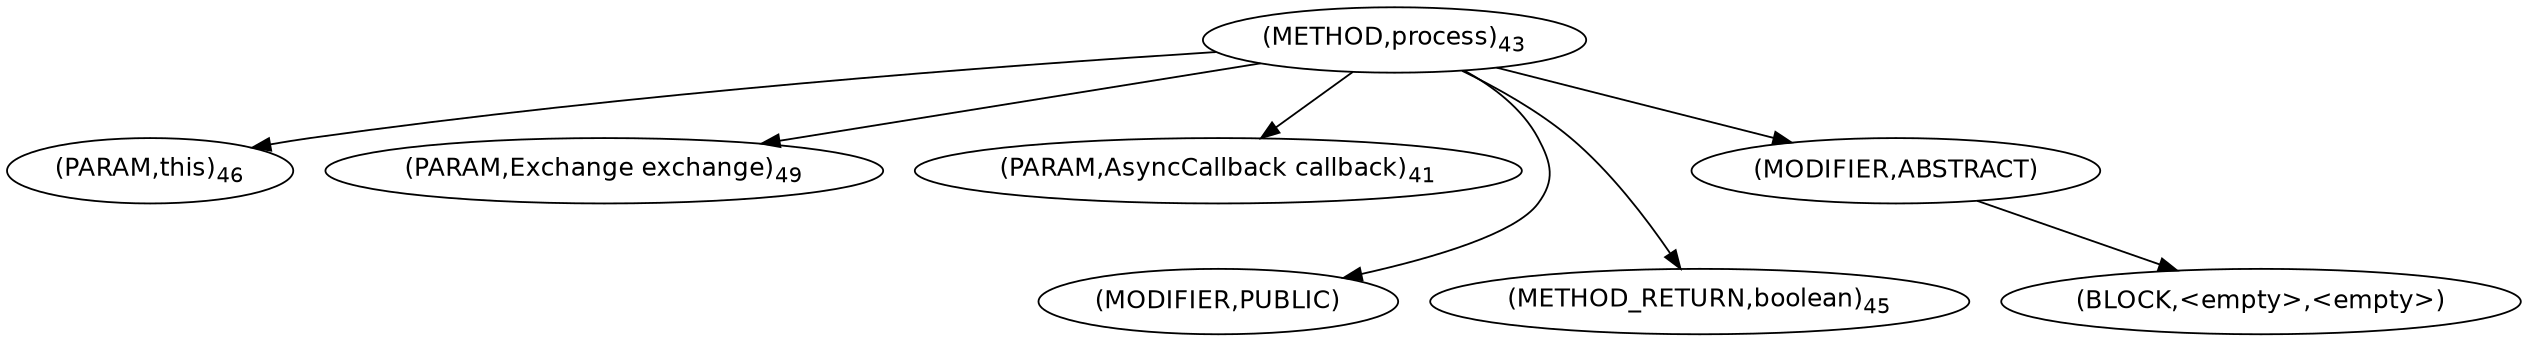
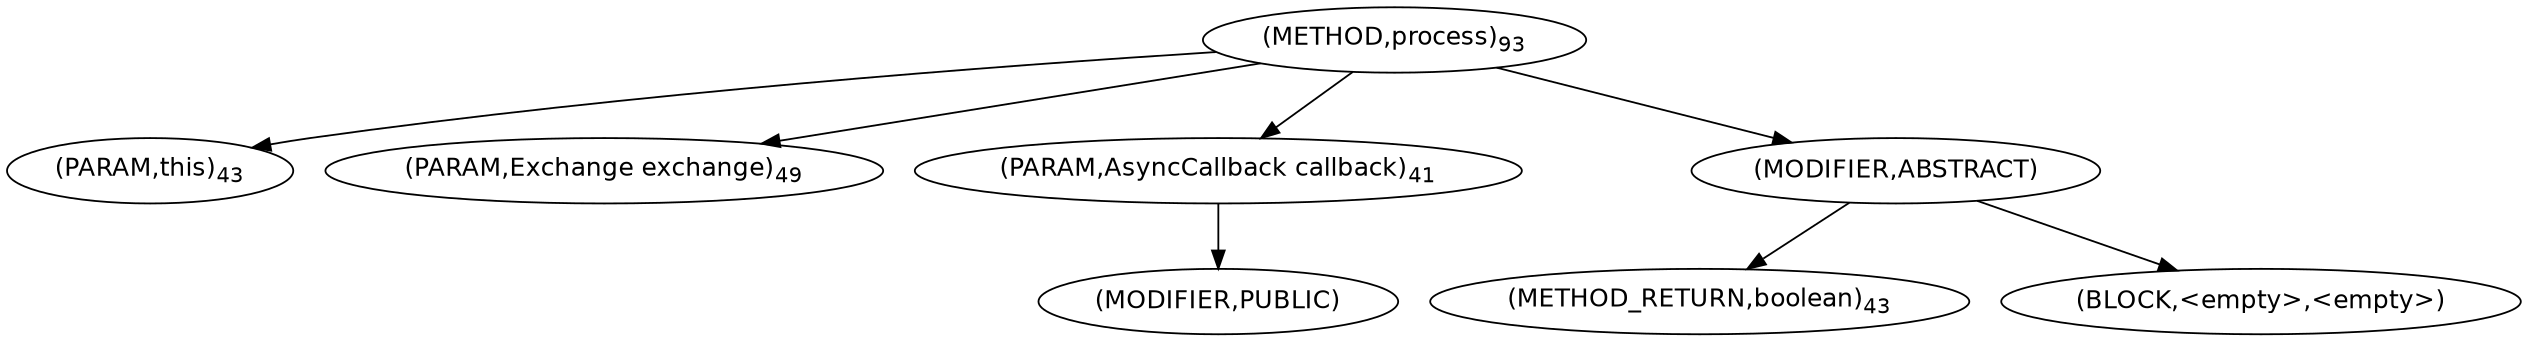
(1513, 37) -> (1513, 37)
(1580, 146) -> (1806, 231)
(231, 168) -> (231, 168)
(1530, 211) -> (1218, 227)
(1878, 299) -> (1878, 299)
